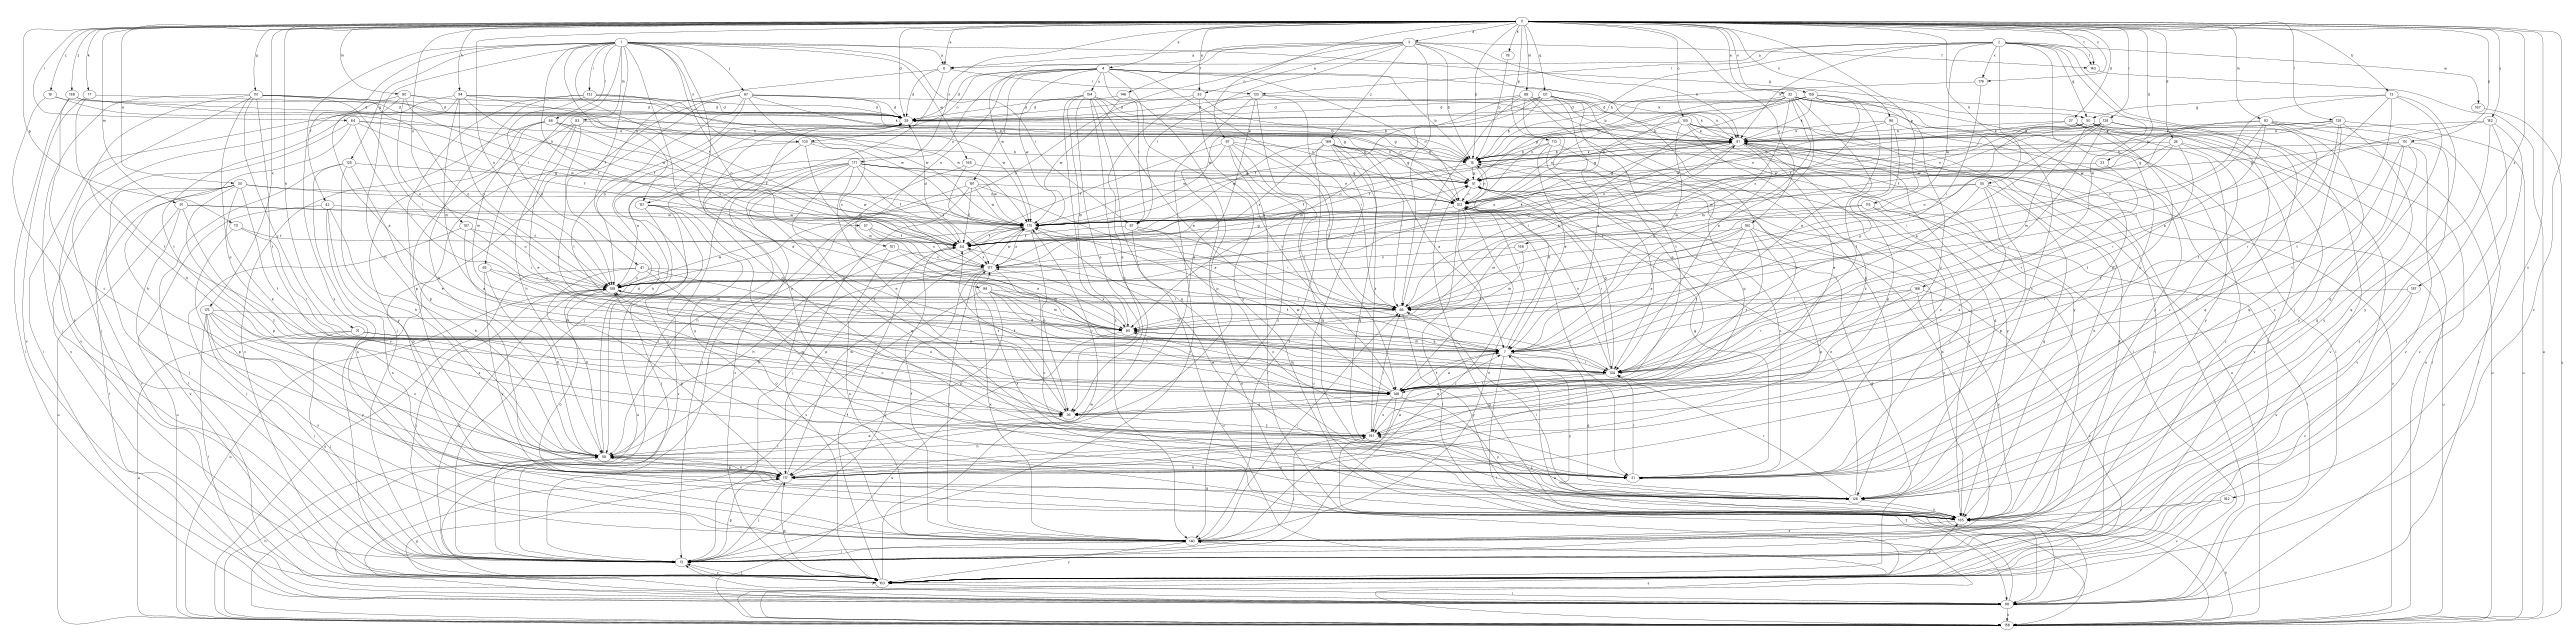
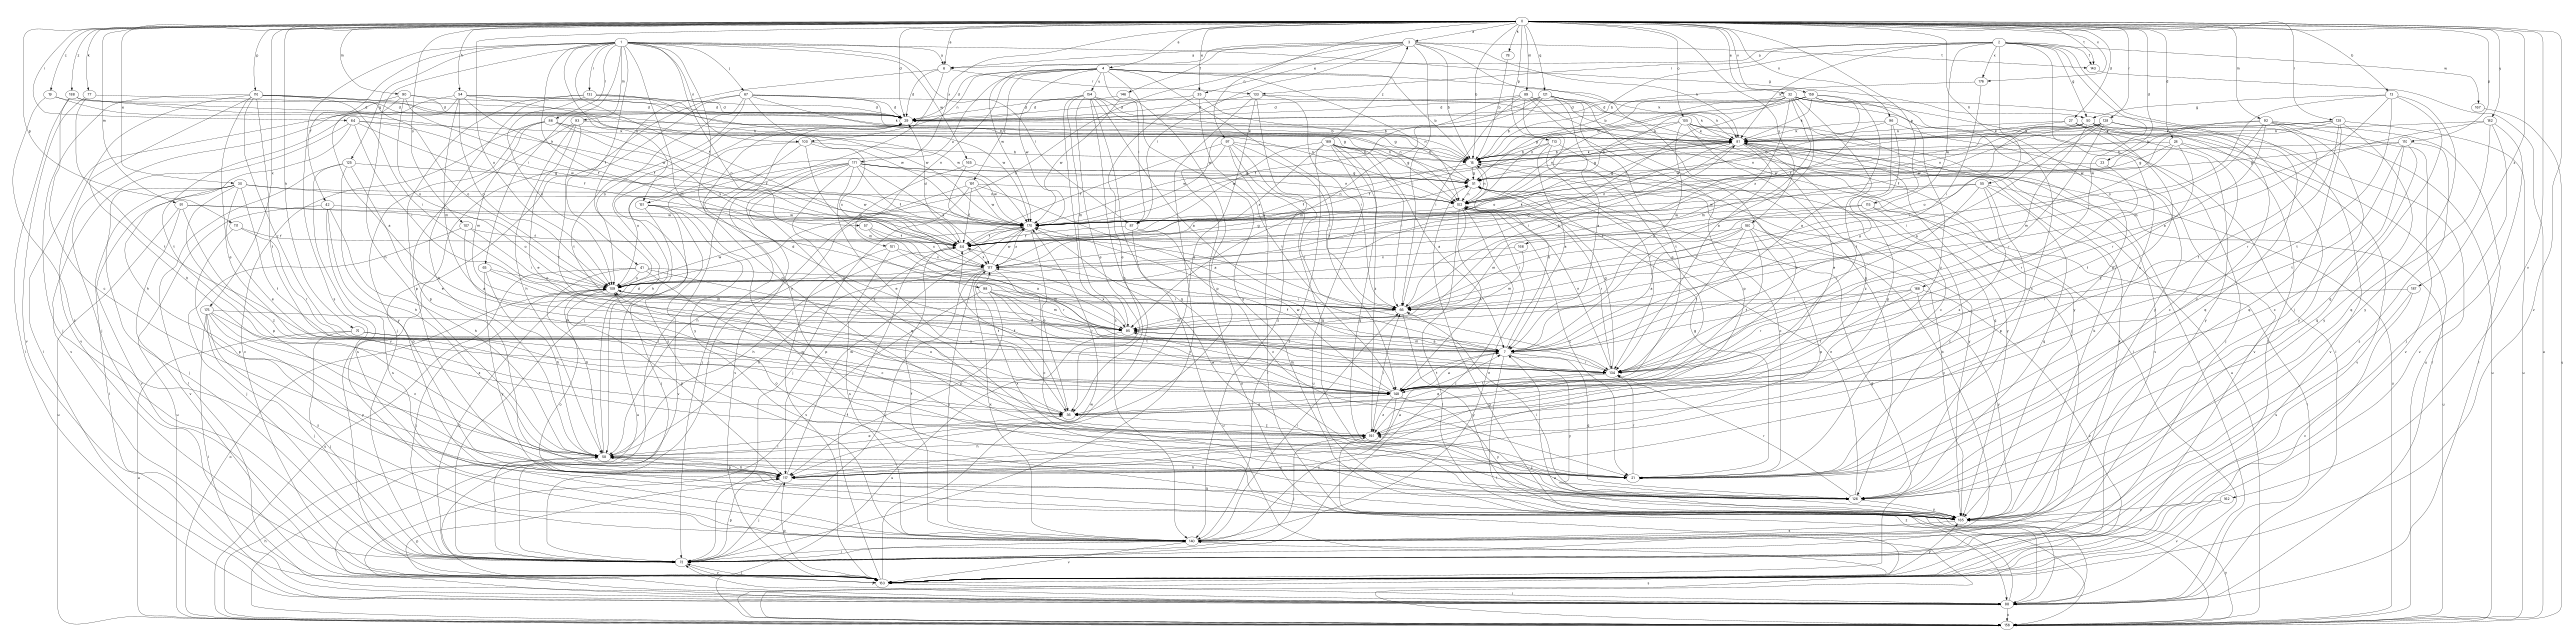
(1370, 91) -> (1377, 96)
(2136, 215) -> (2136, 215)
(1273, 267) -> none
